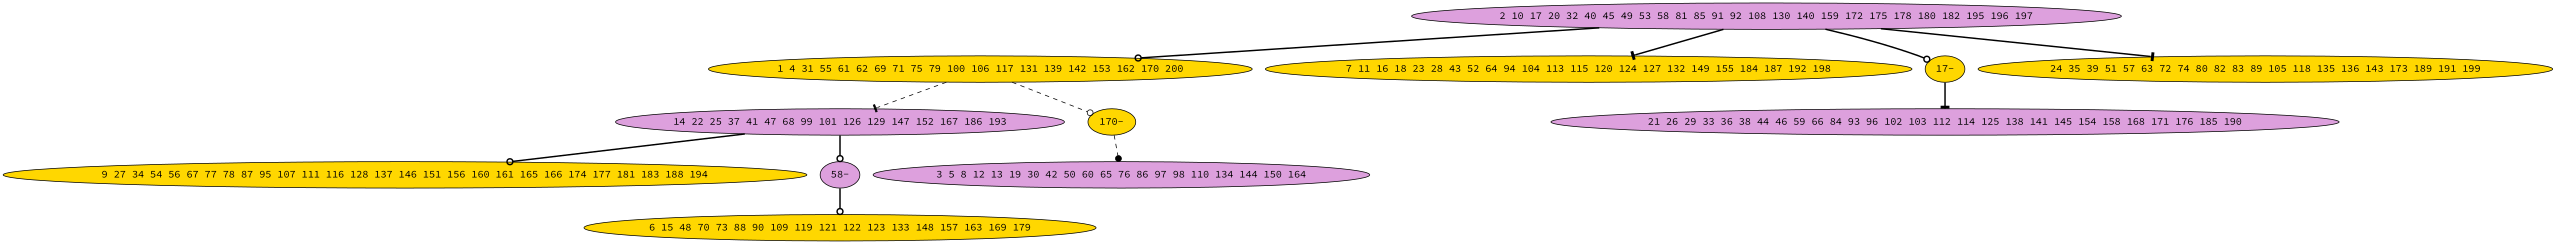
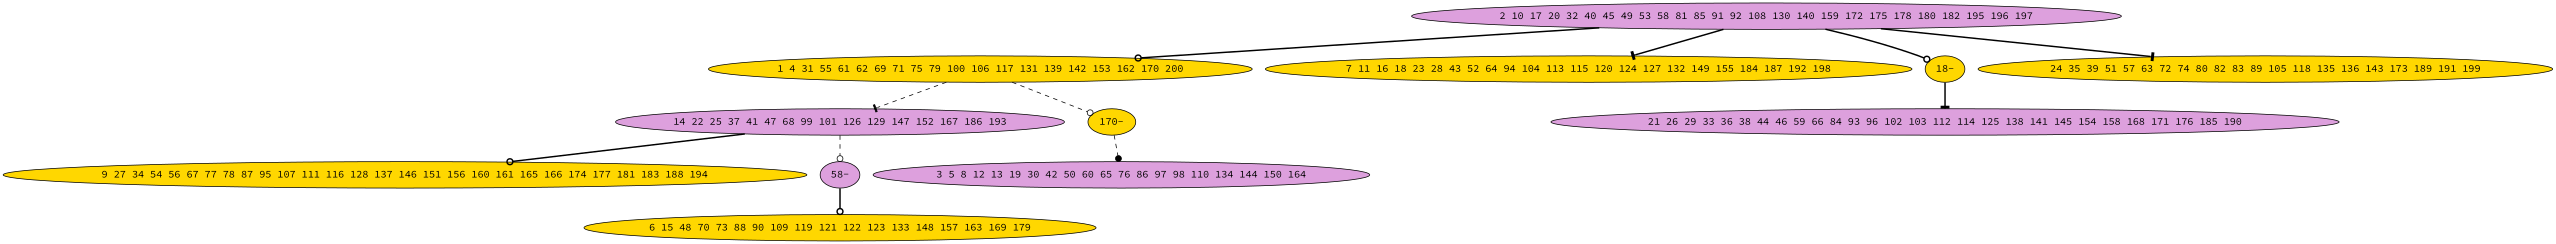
(1945, 69) -> (1945, 69)
(840, 146) -> (840, 146)
